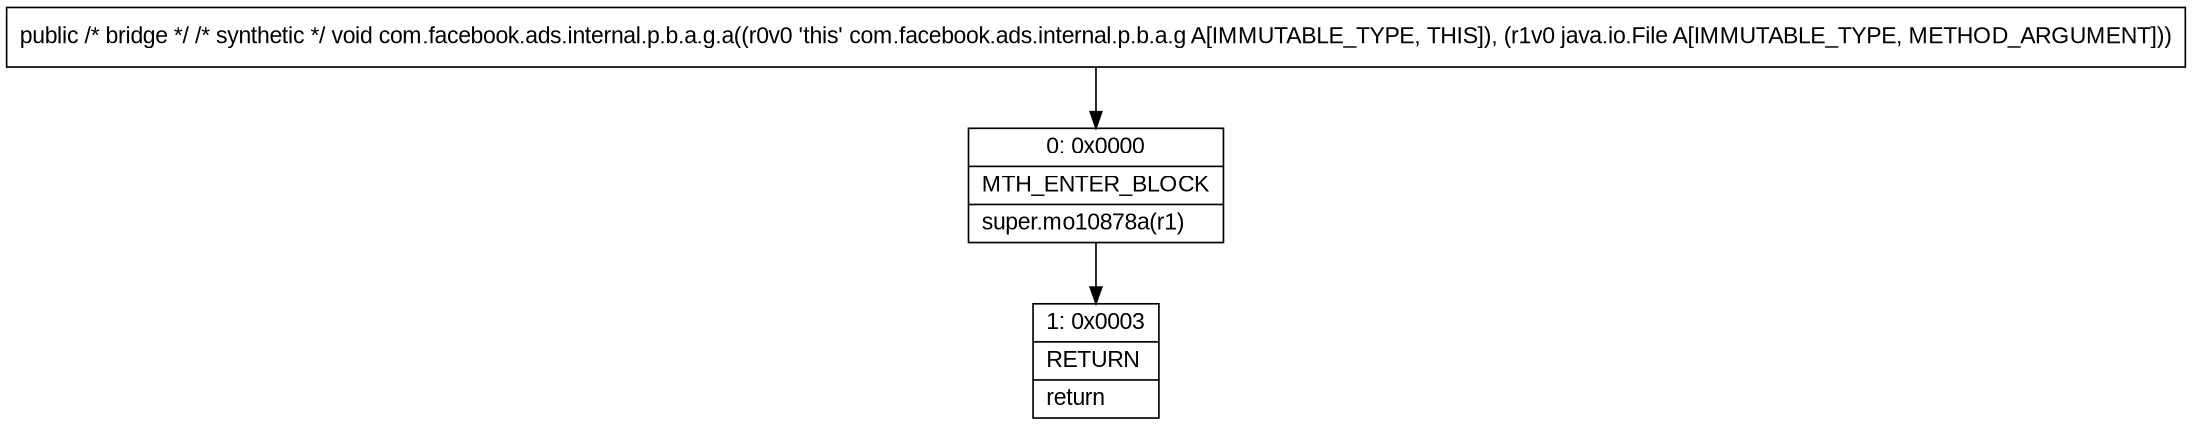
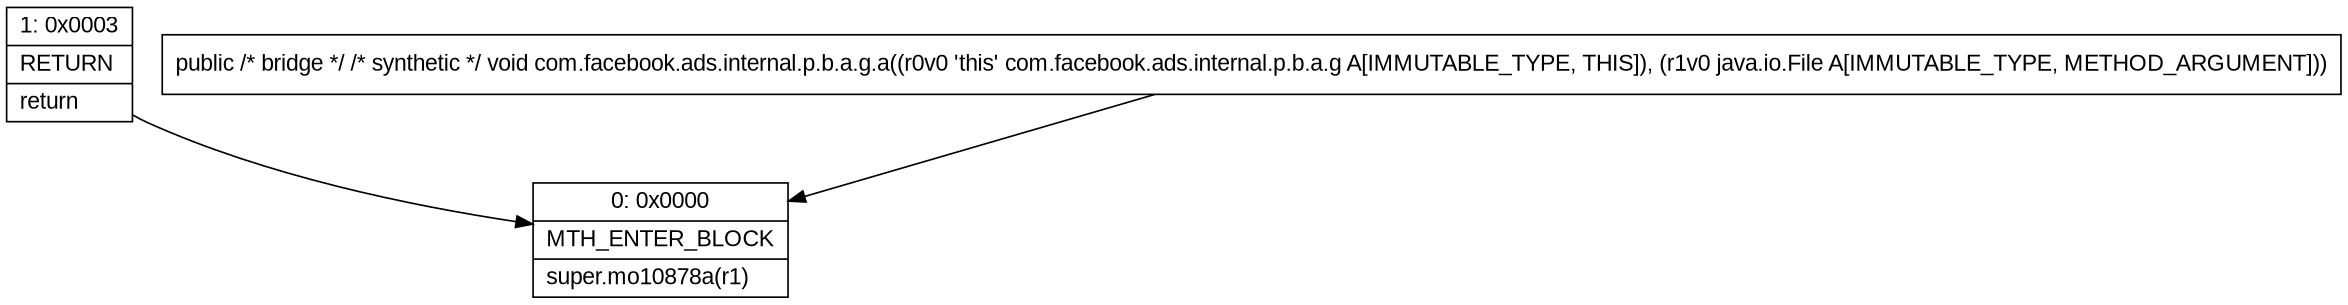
(1096, 265) -> (321, 182)
